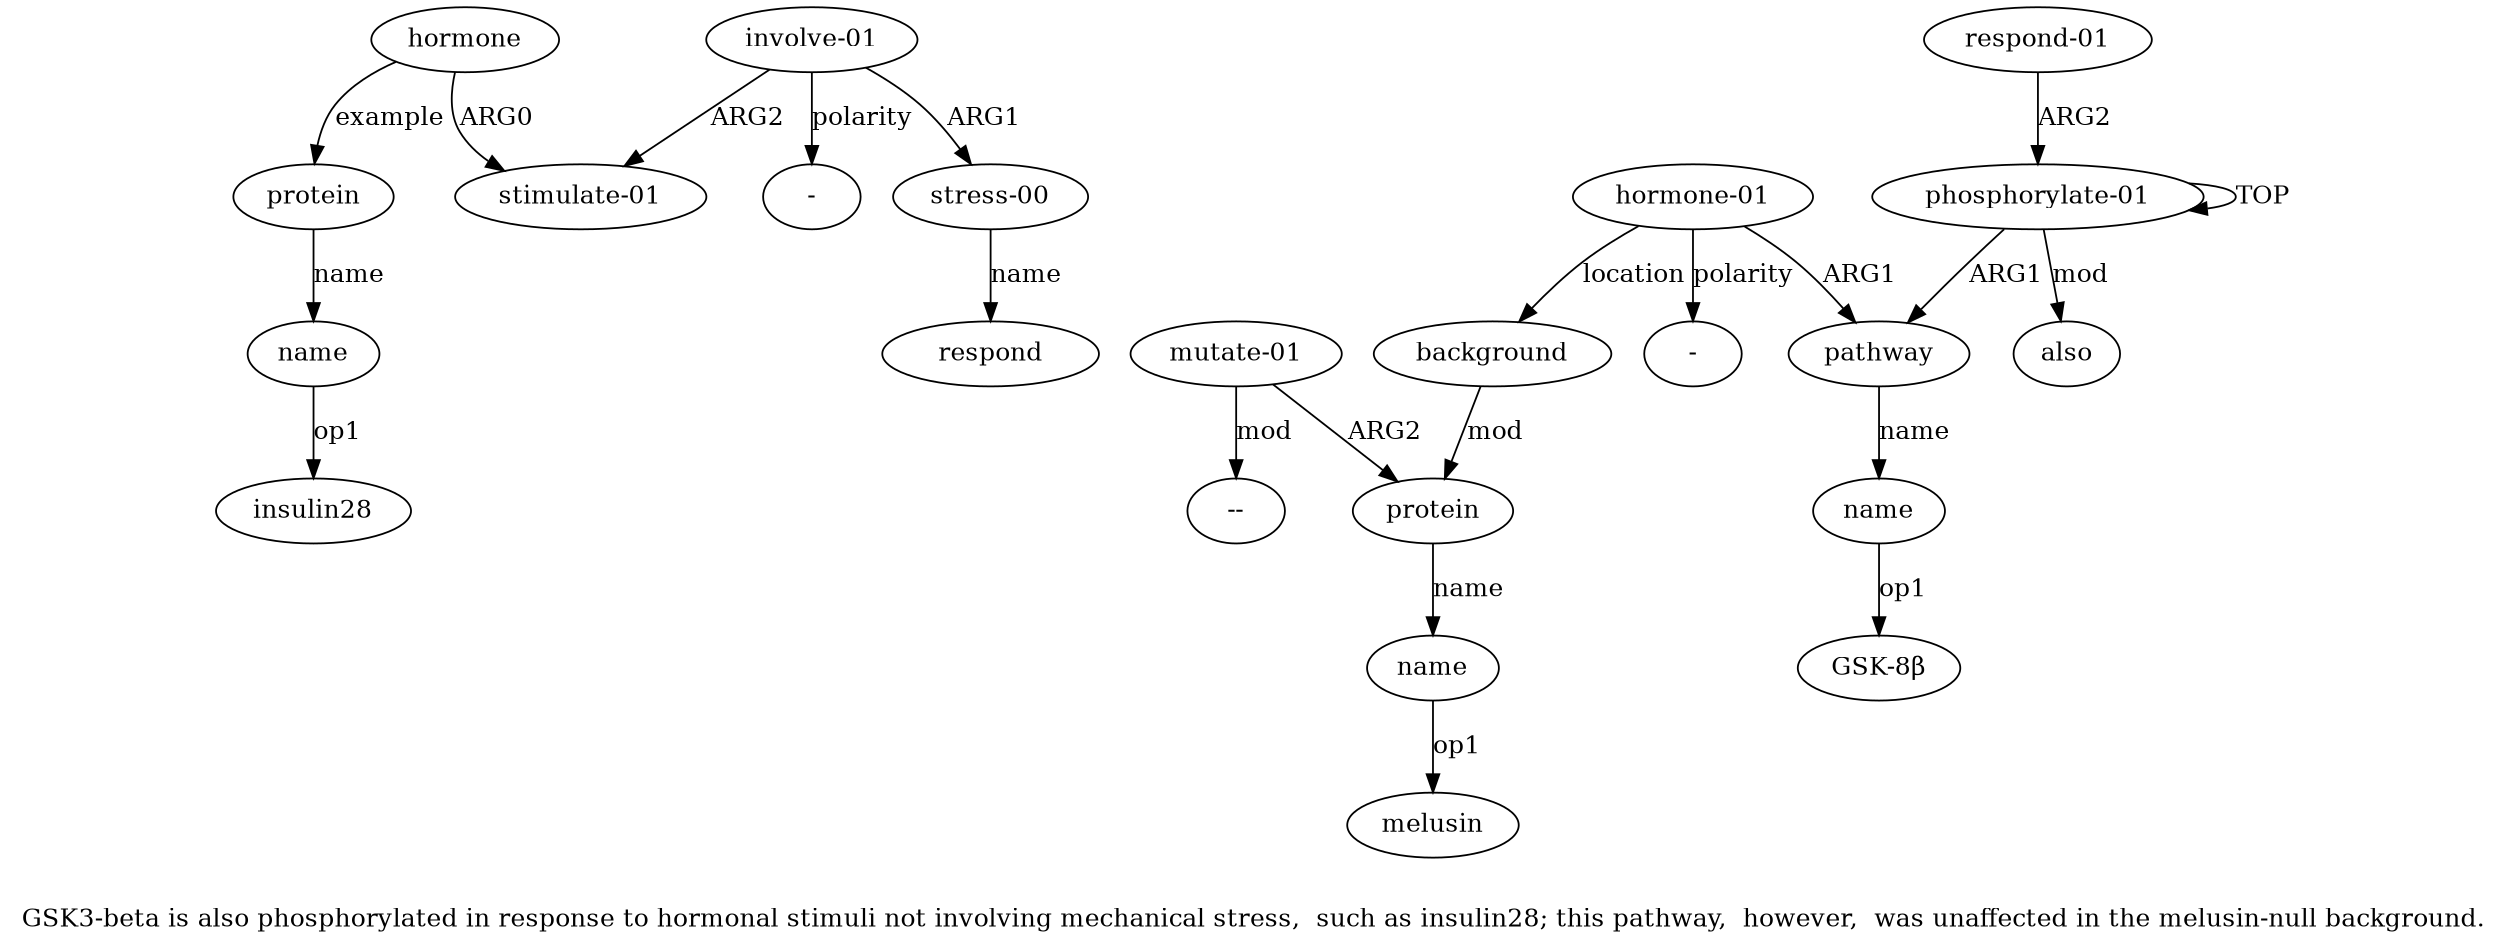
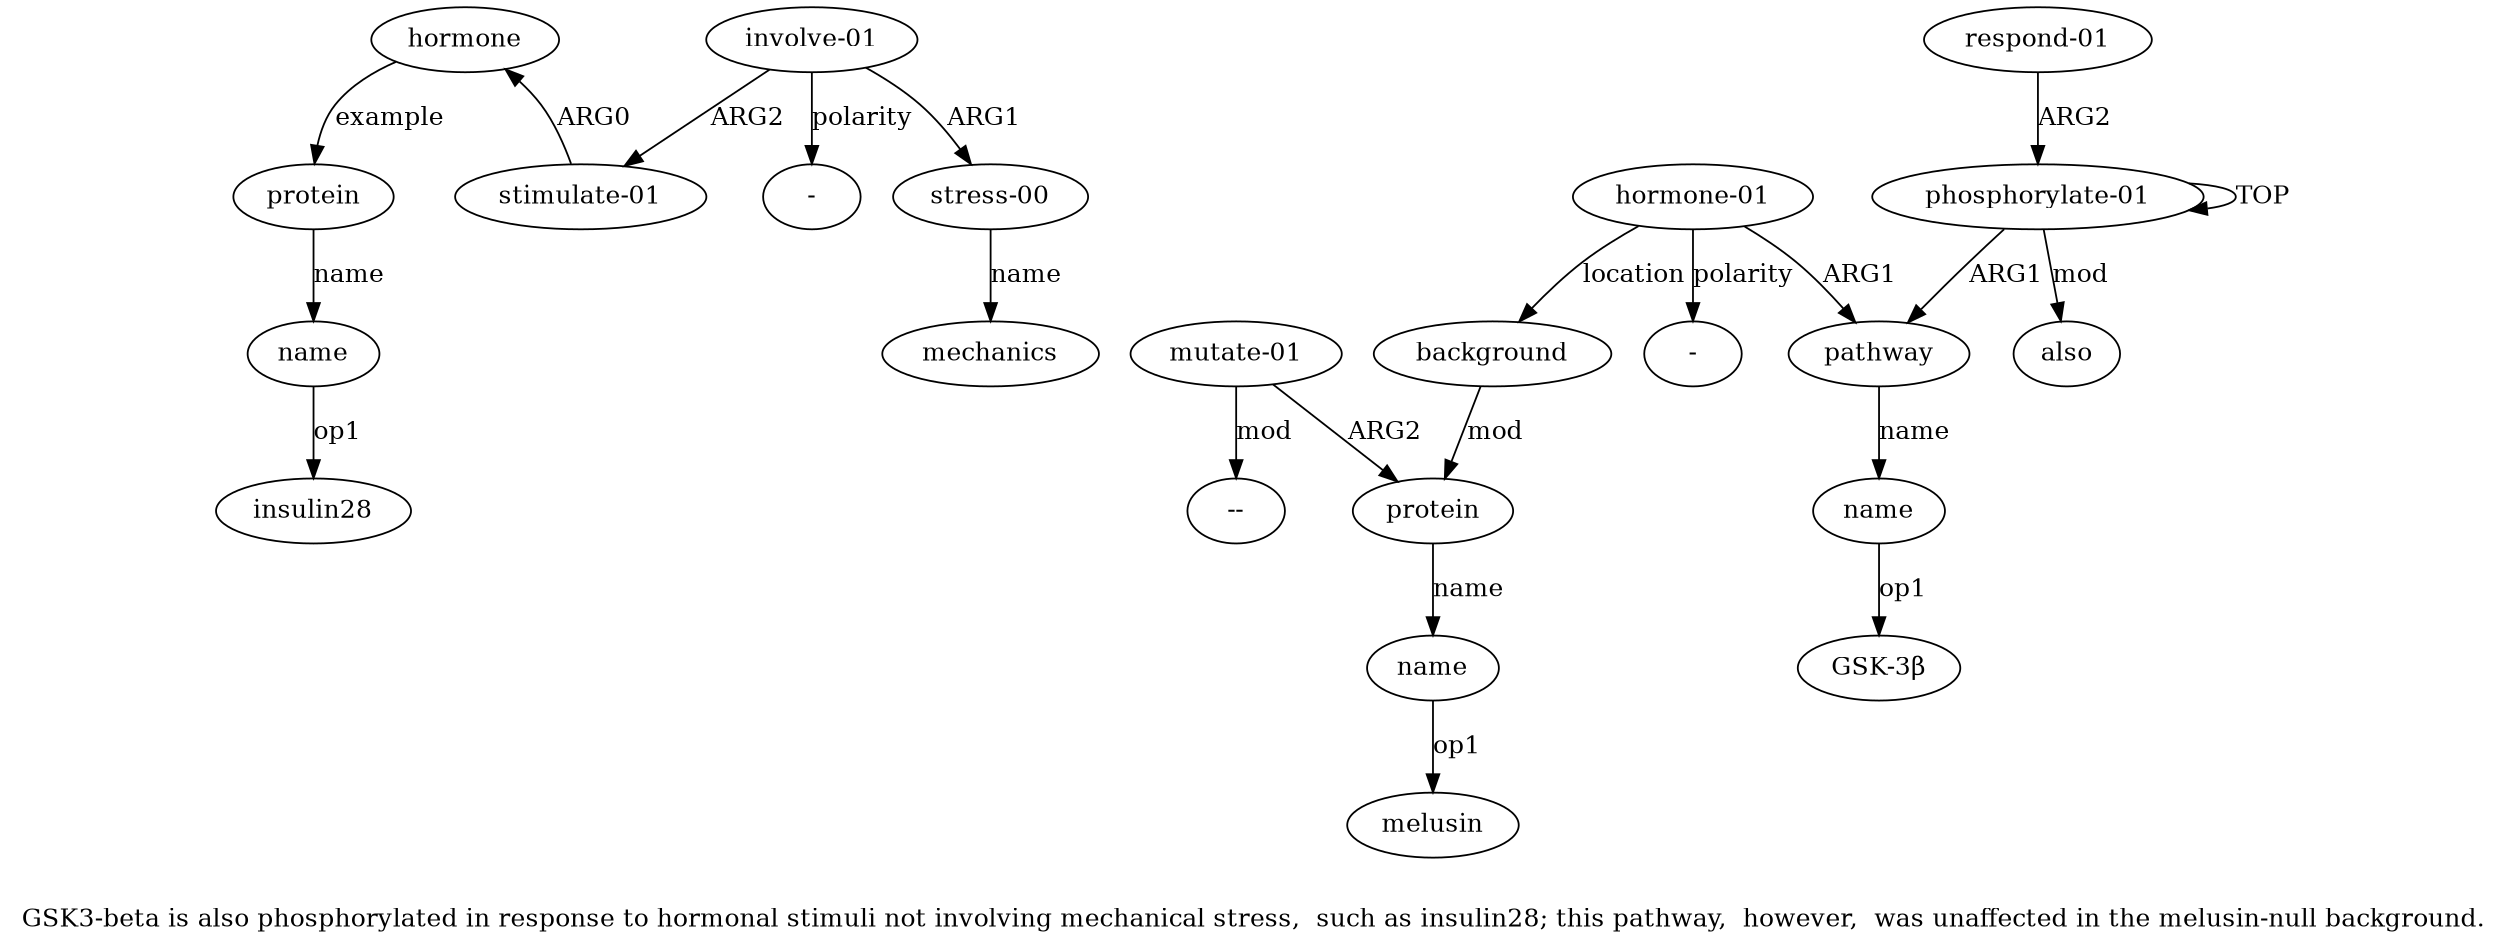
(456, 123) -> (551, 119)
(991, 354) -> (991, 354)
(1879, 668) -> (1879, 668)
